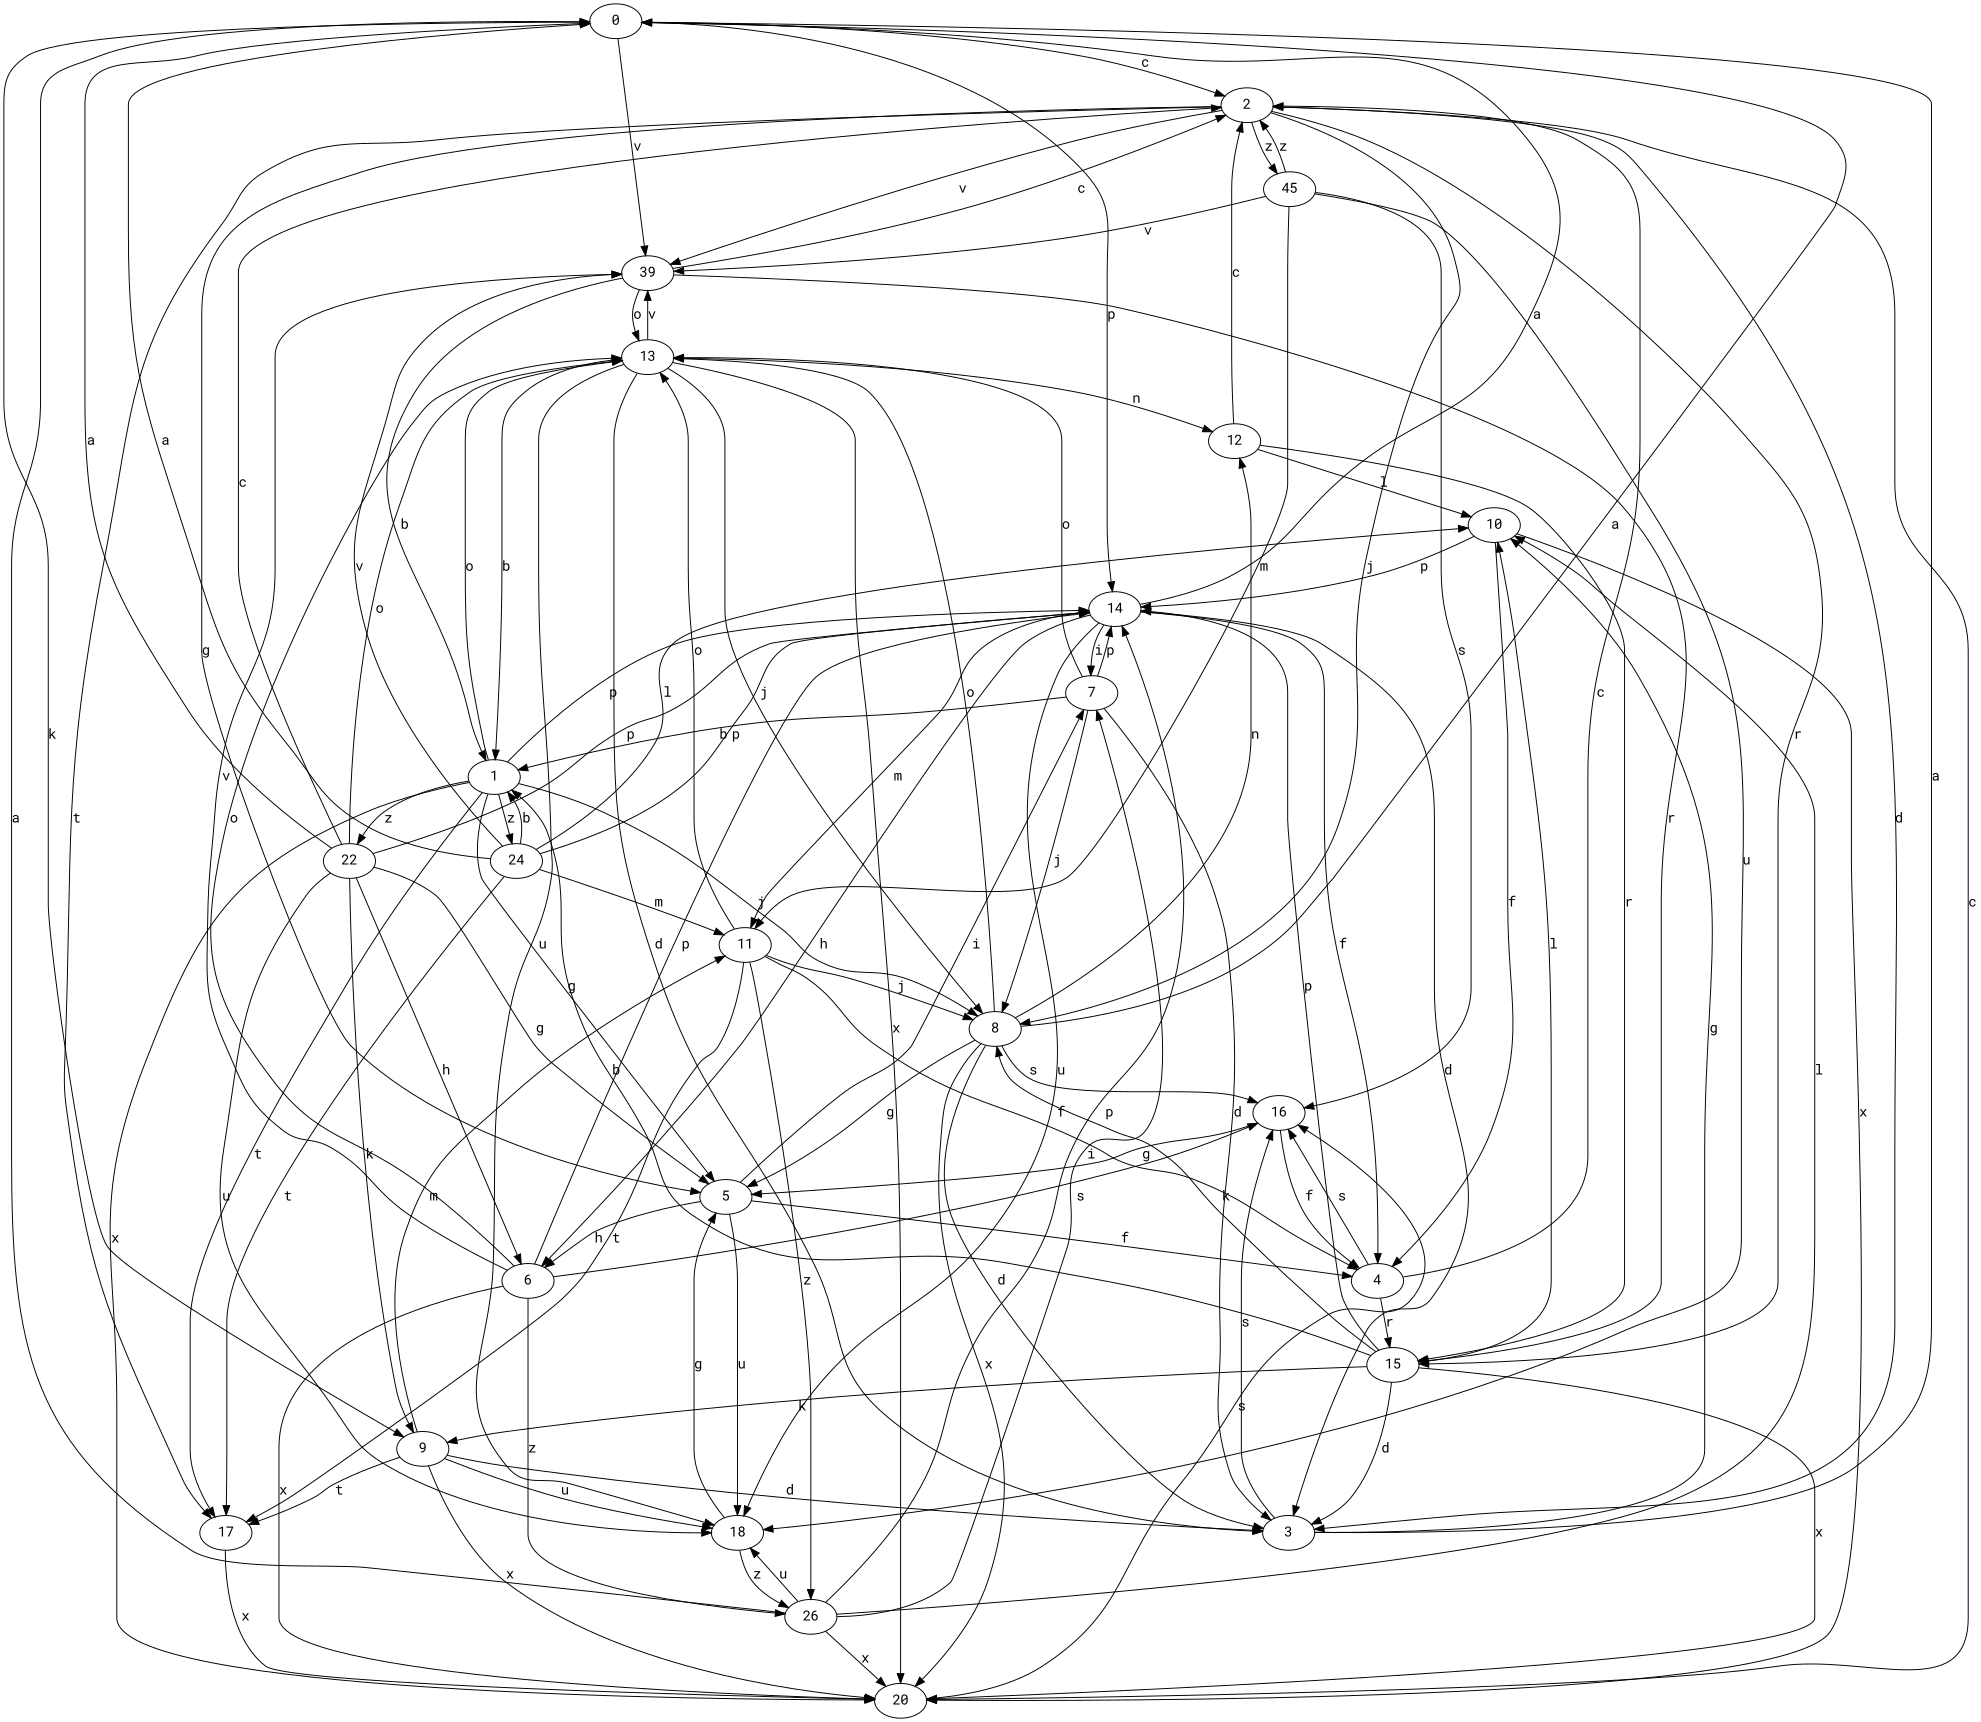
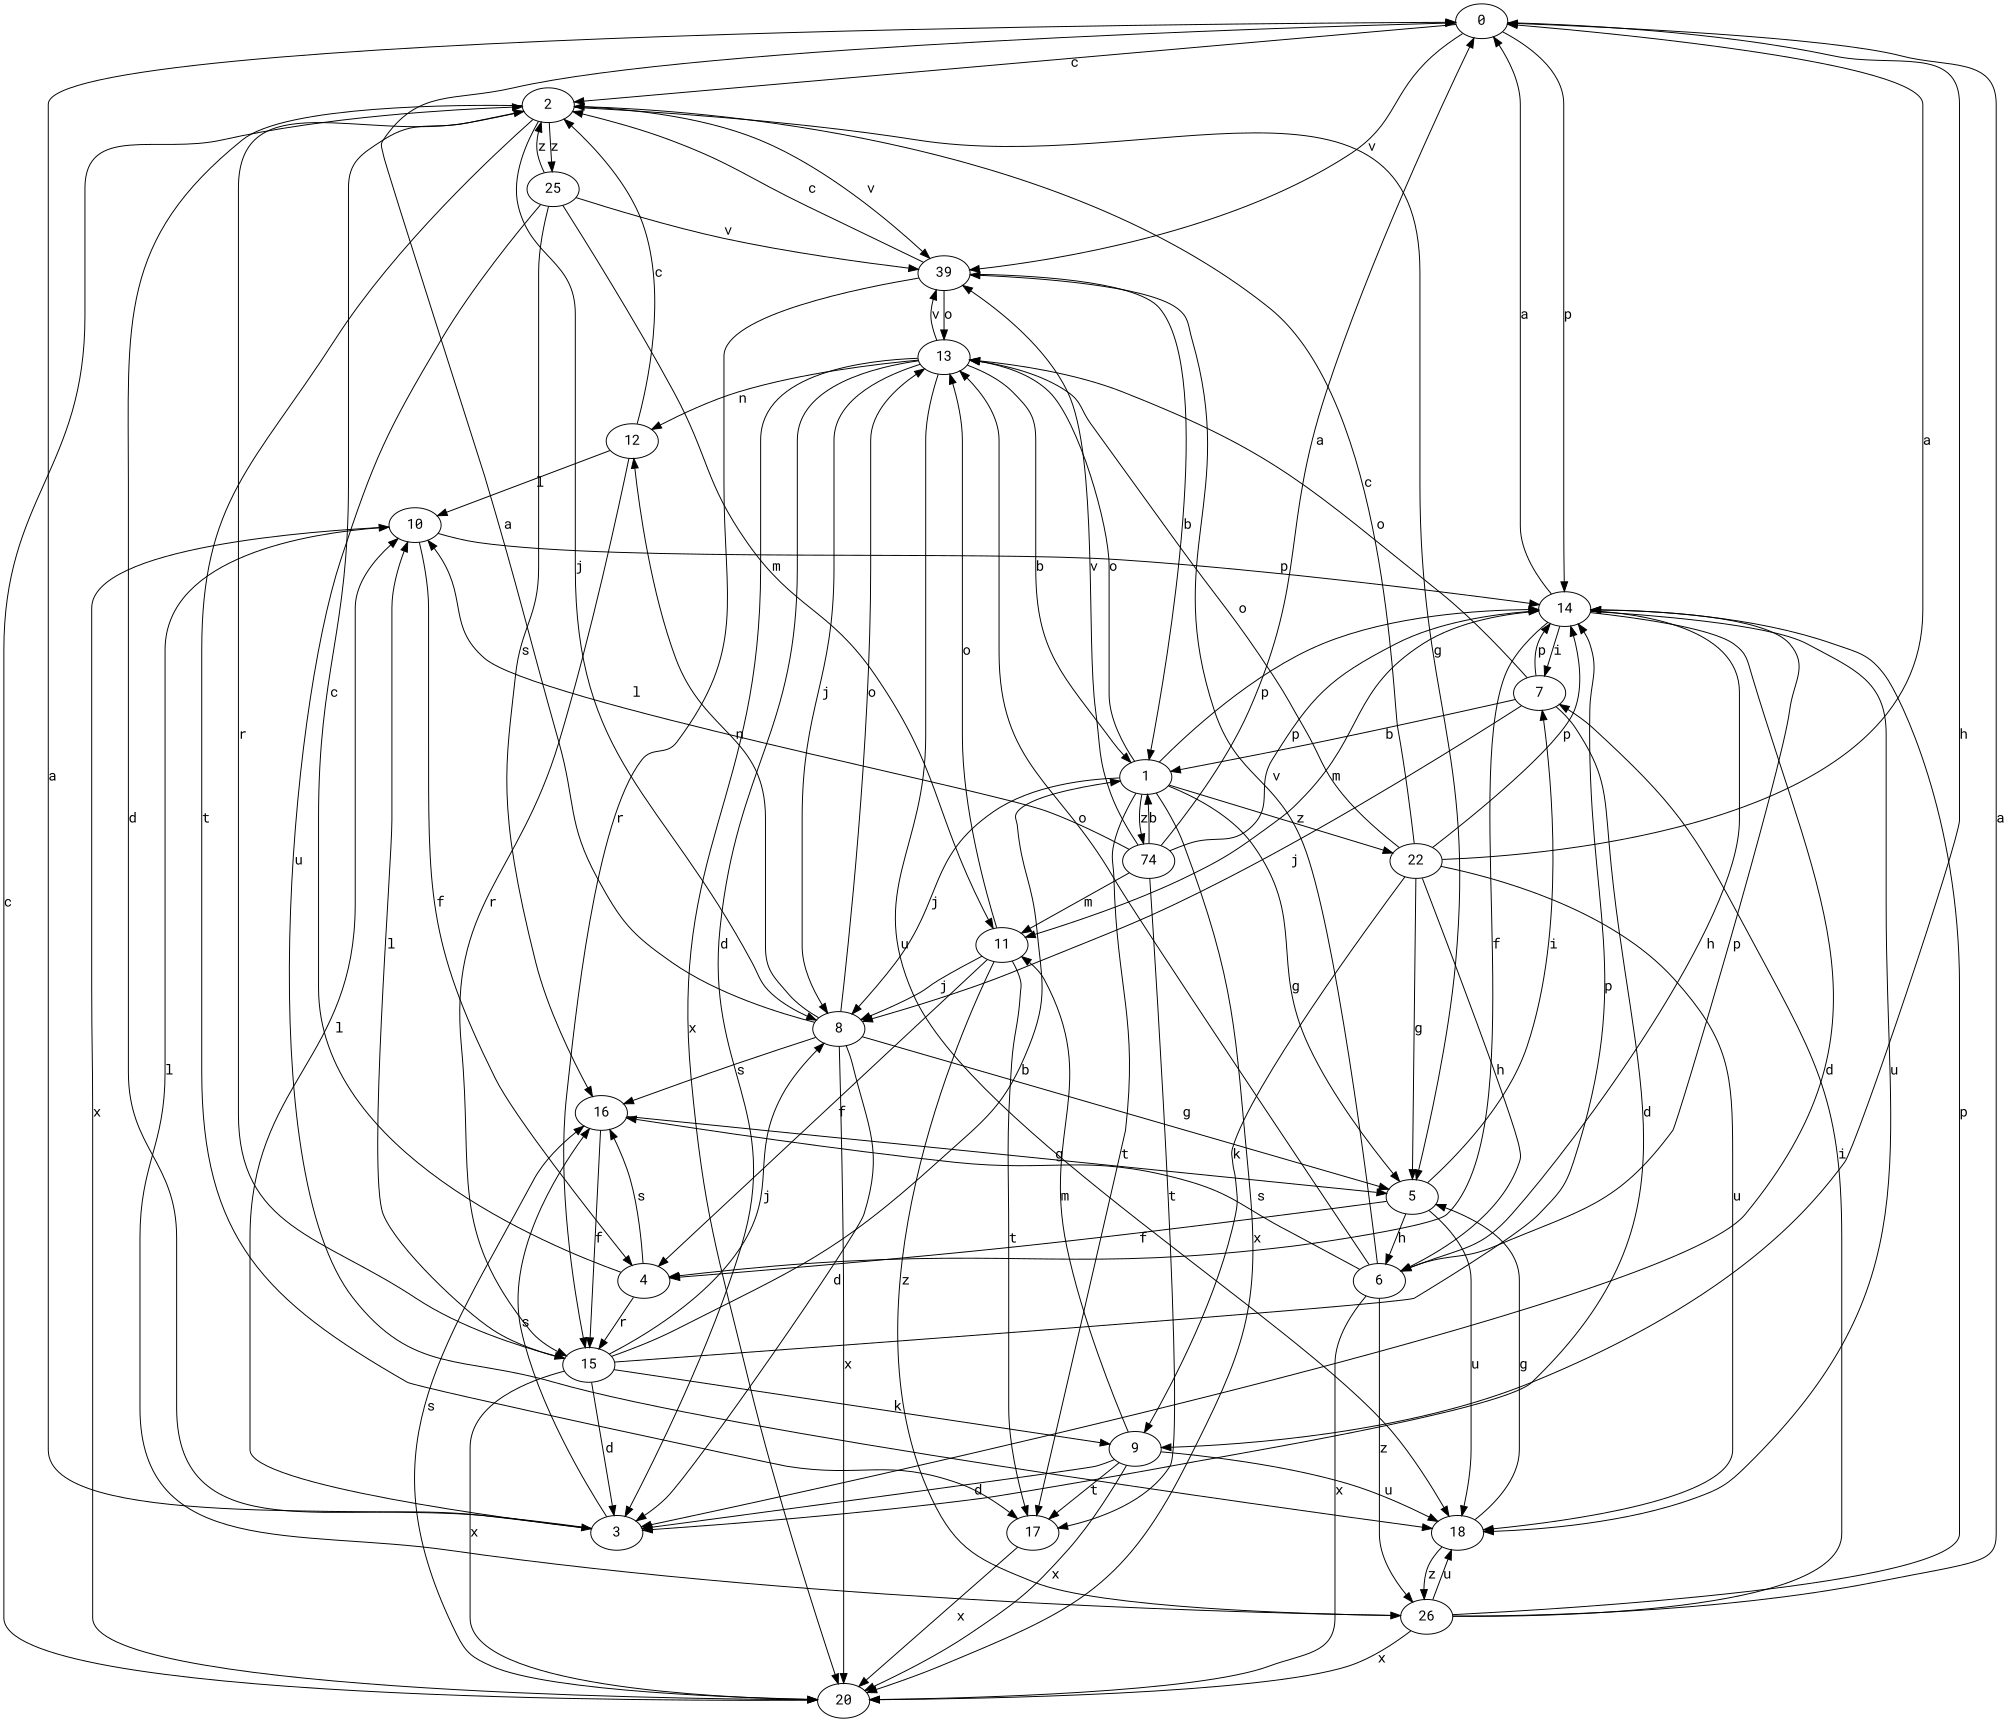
(1290, 189) -> (553, 189)
(53, 735) -> (1964, 735)
(516, 861) -> (1149, 861)
(1714, 1029) -> (339, 1029)
(1226, 1197) -> (767, 1197)
(1300, 1205) -> (595, 1234)
